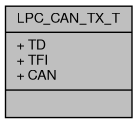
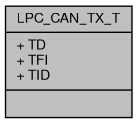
(37, 76) -> (34, 76)
